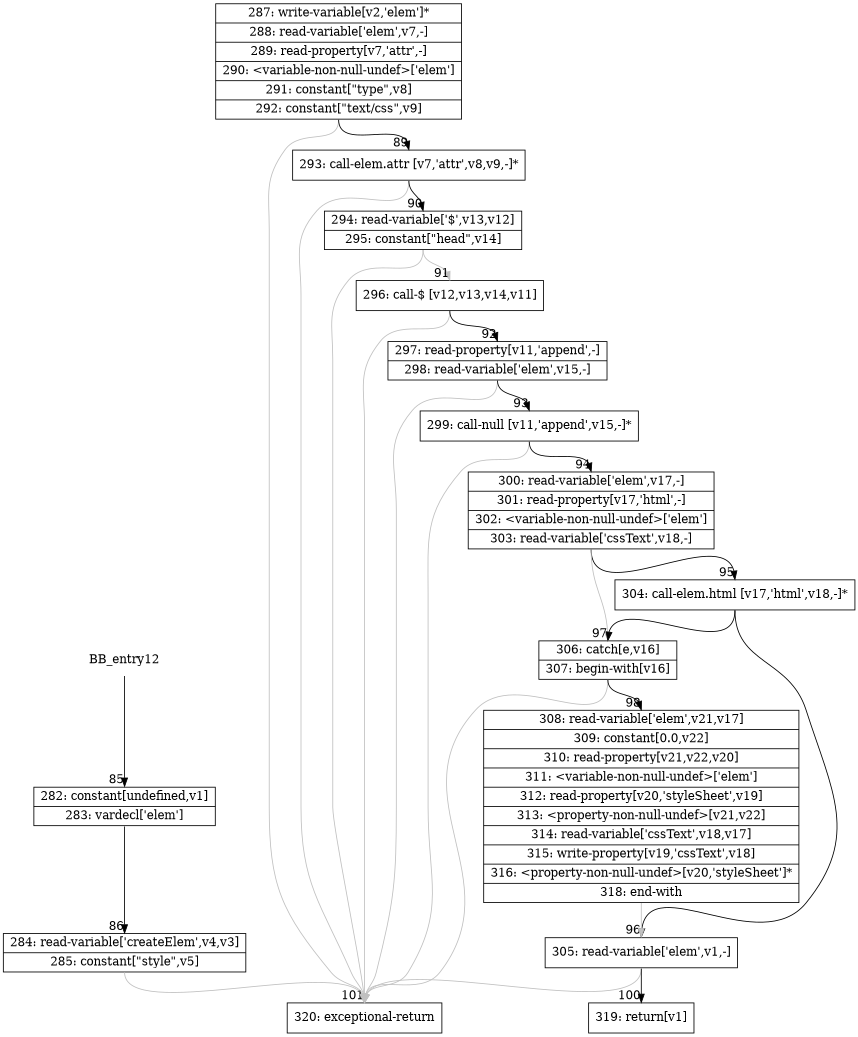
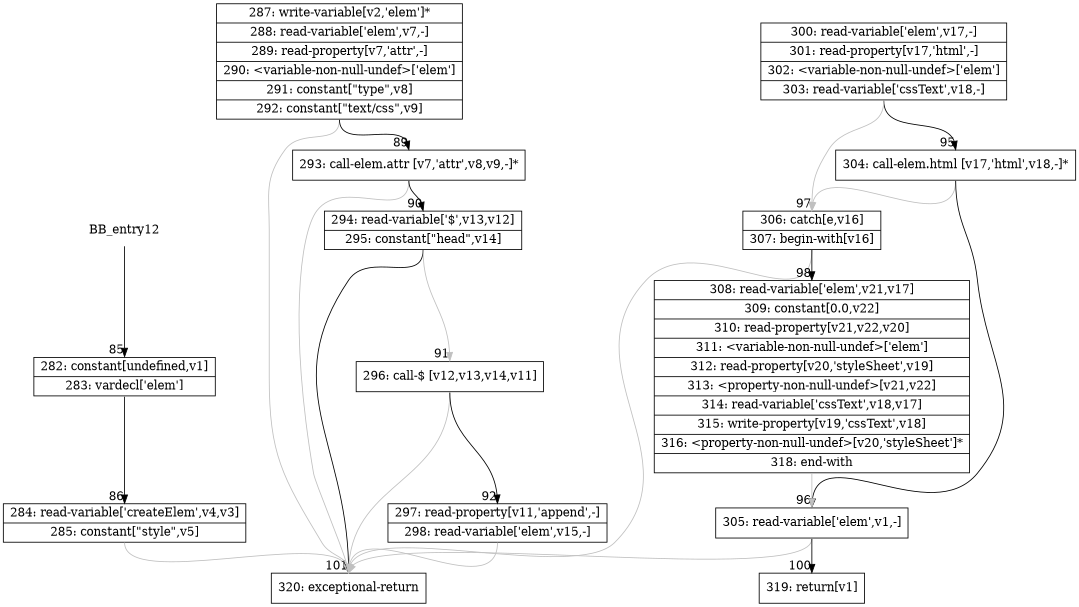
(529, 426) -> none
(333, 592) -> (317, 376)
(676, 626) -> (888, 197)
